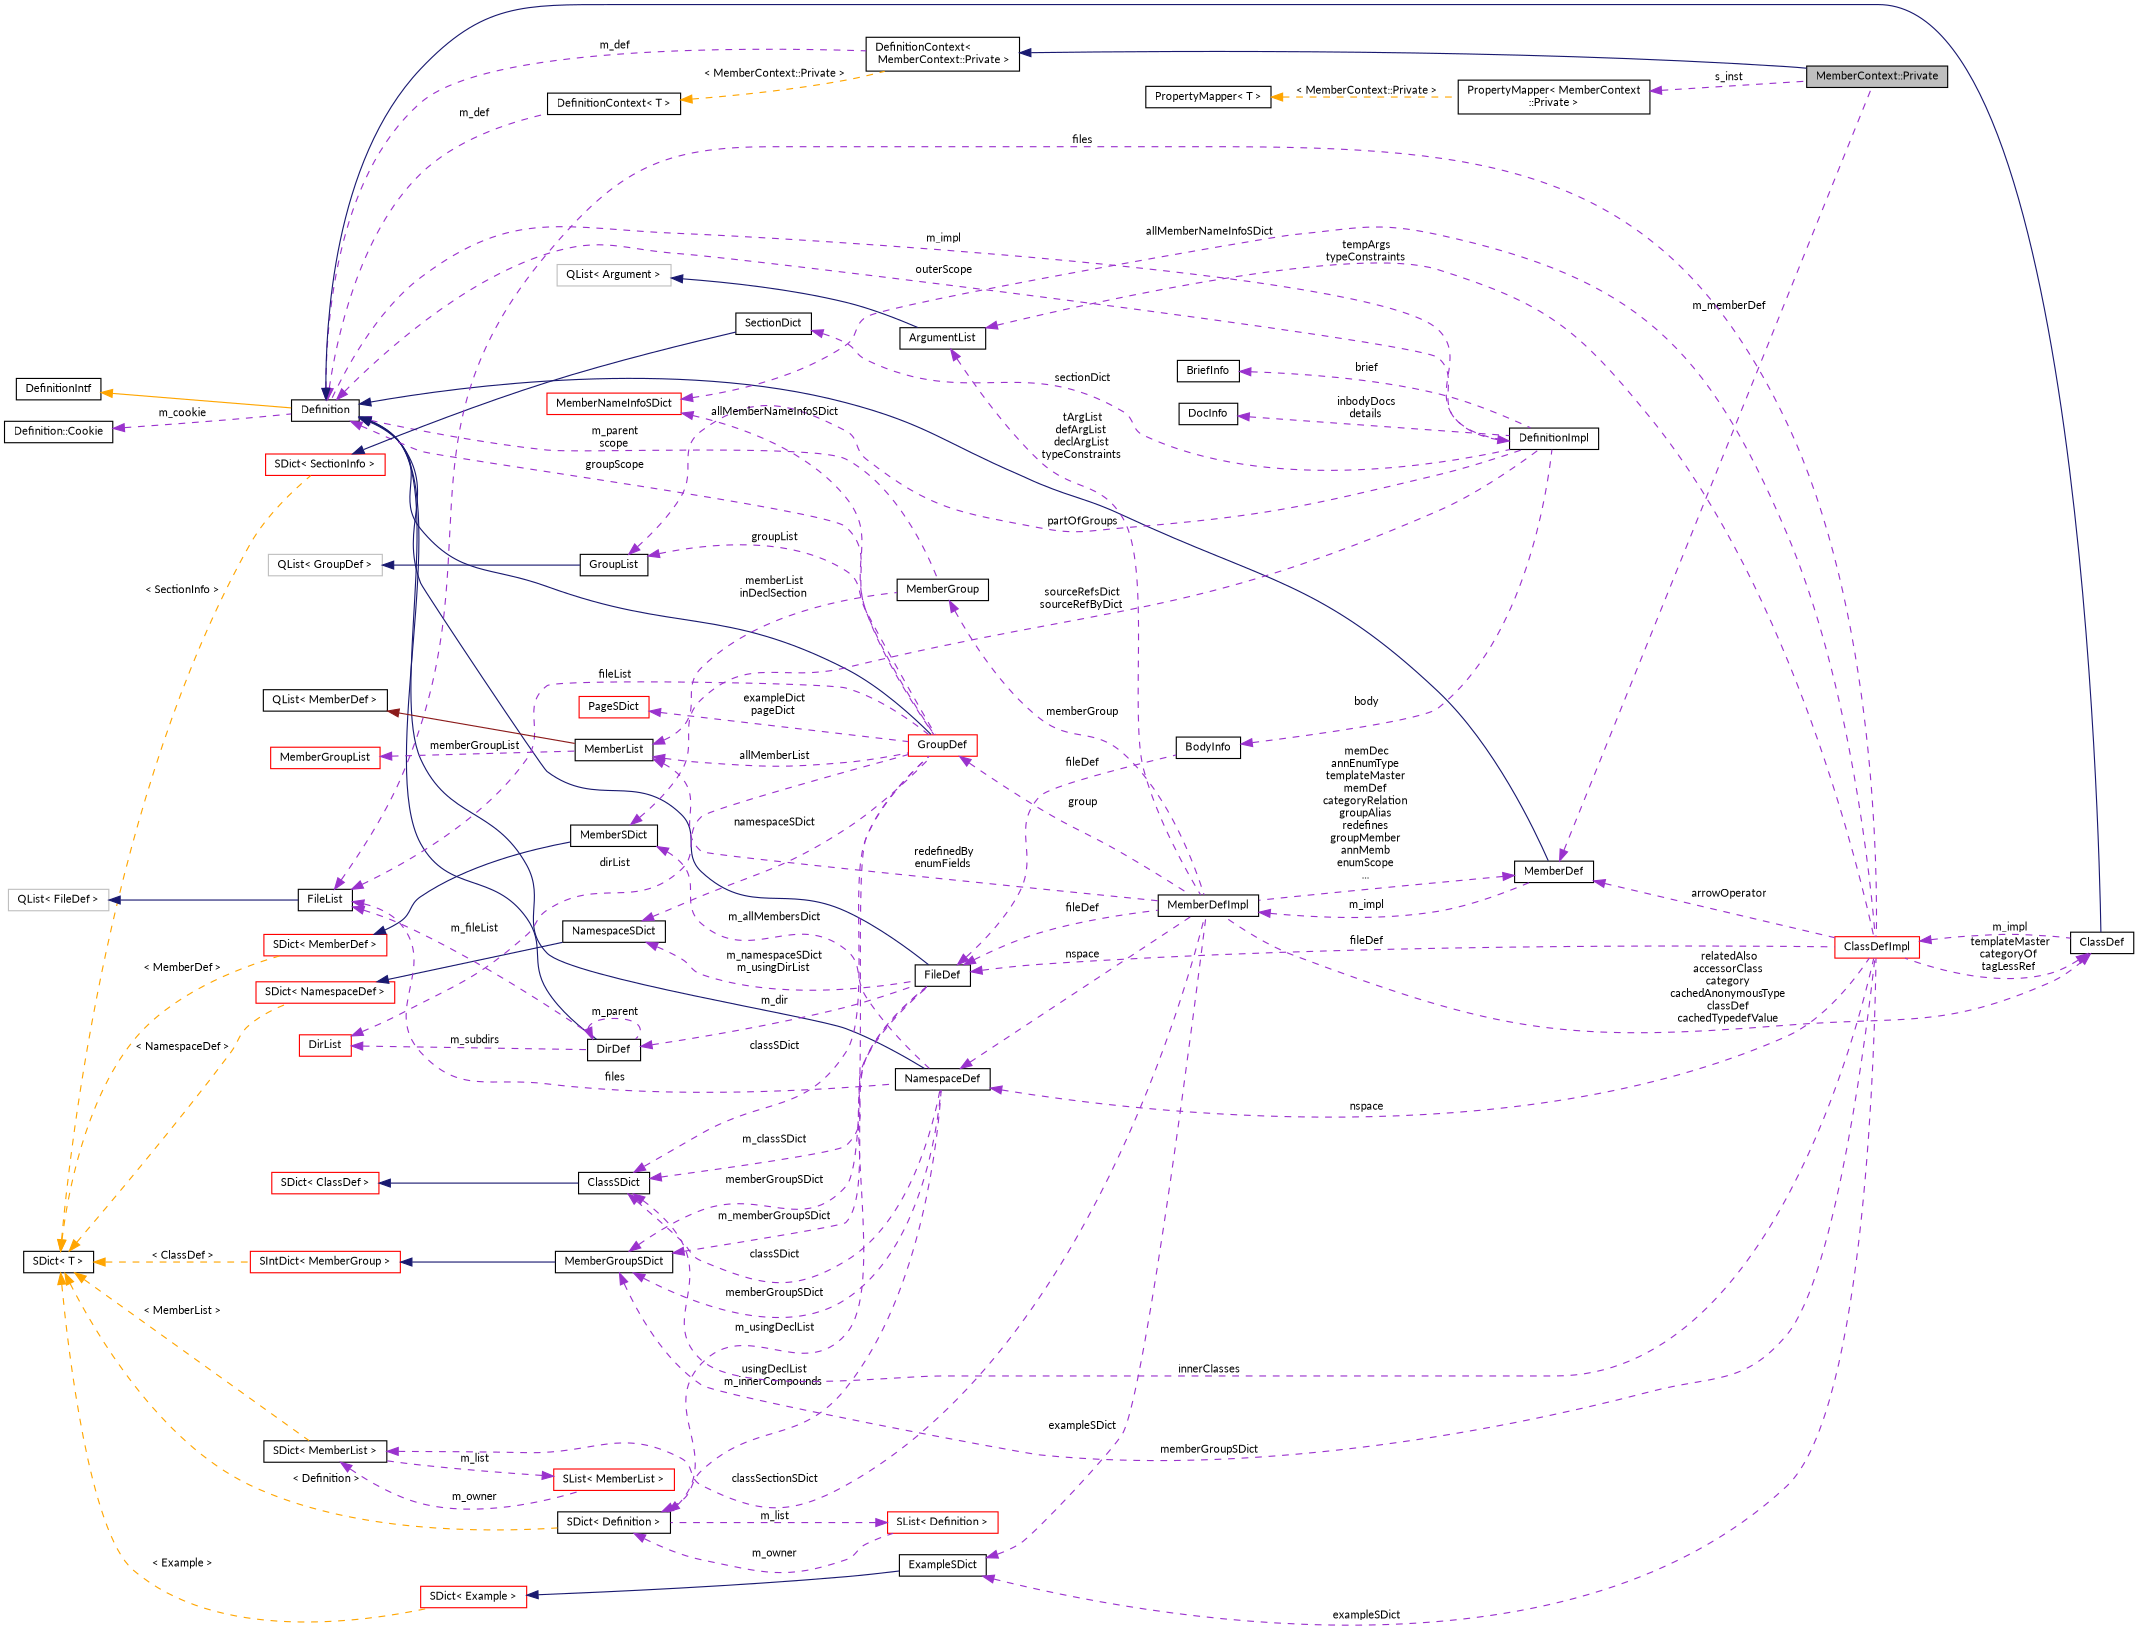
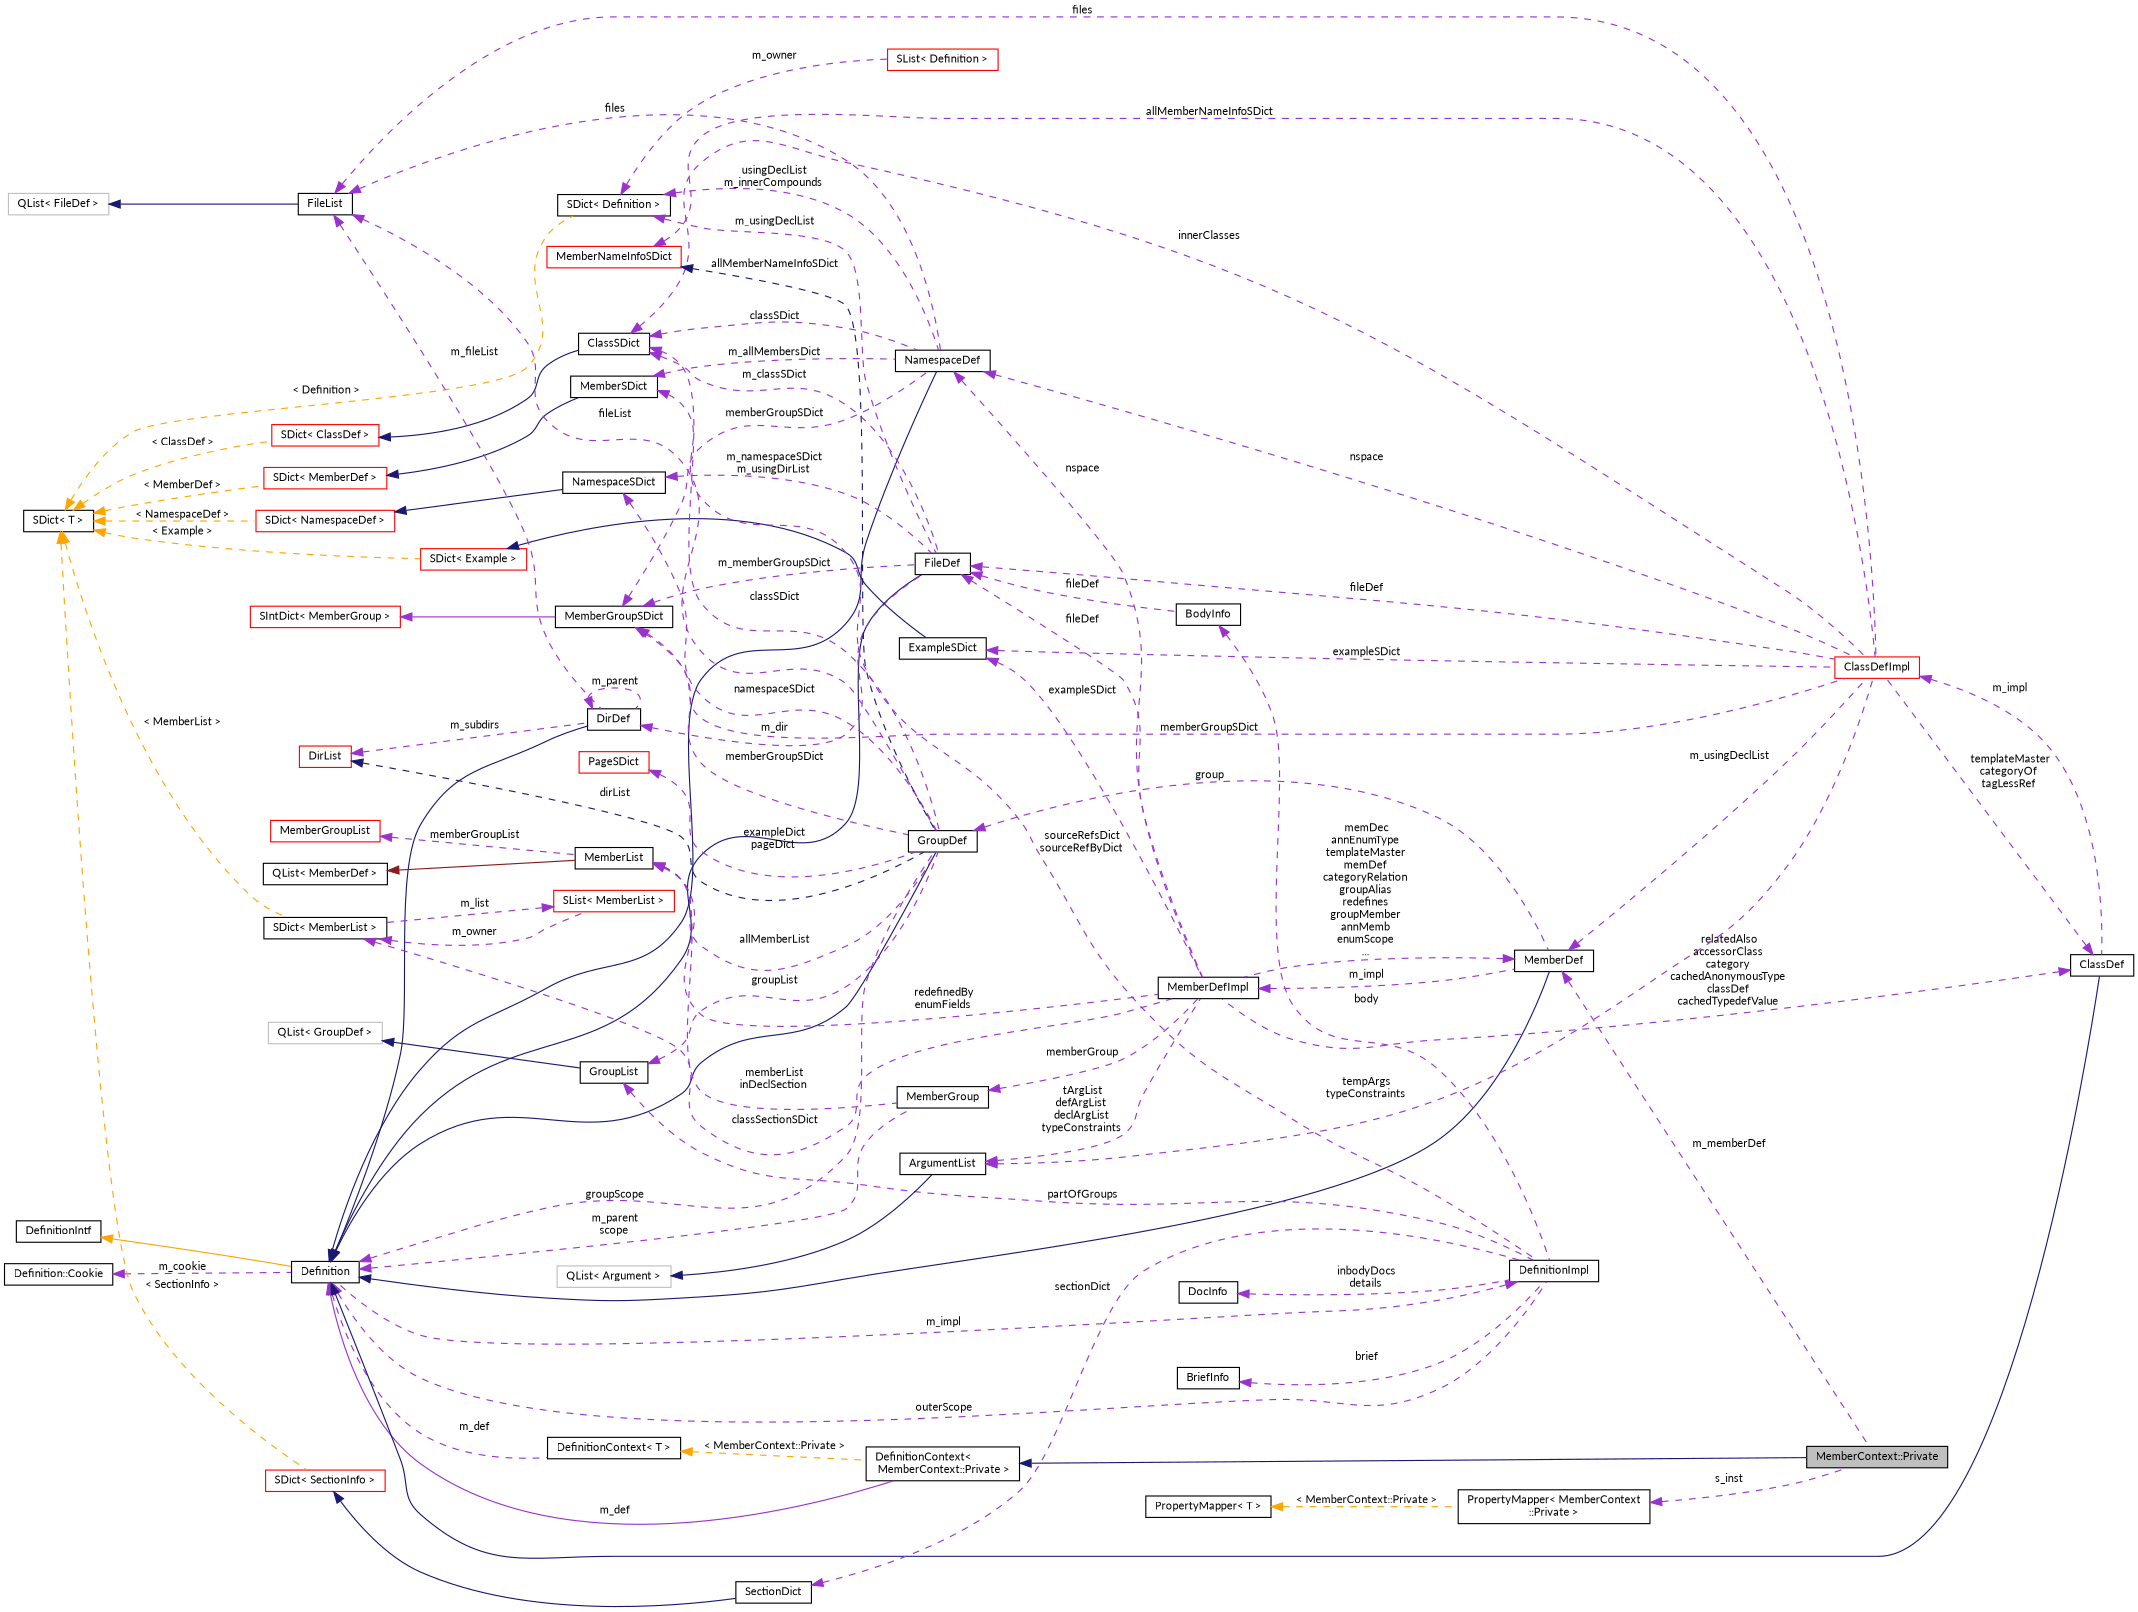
(487, 74) -> (556, 1517)
(861, 535) -> (862, 478)
(943, 746) -> (943, 841)
(1079, 830) -> (1299, 783)
(640, 890) -> (662, 828)
(1728, 894) -> (1728, 756)
(178, 1262) -> (173, 461)
(484, 1262) -> (484, 617)
(773, 1523) -> none
